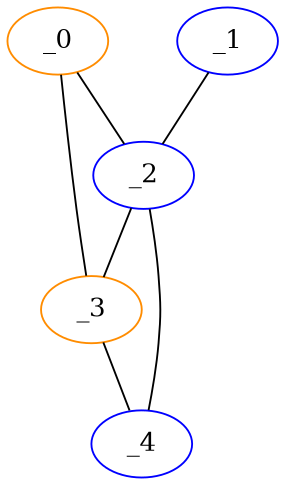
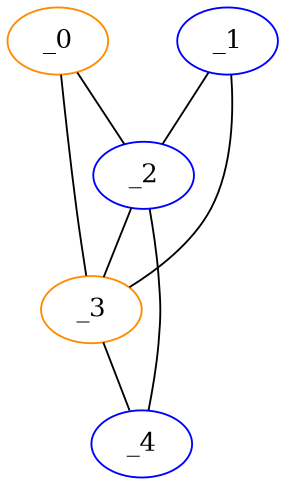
none -> (216, 198)
